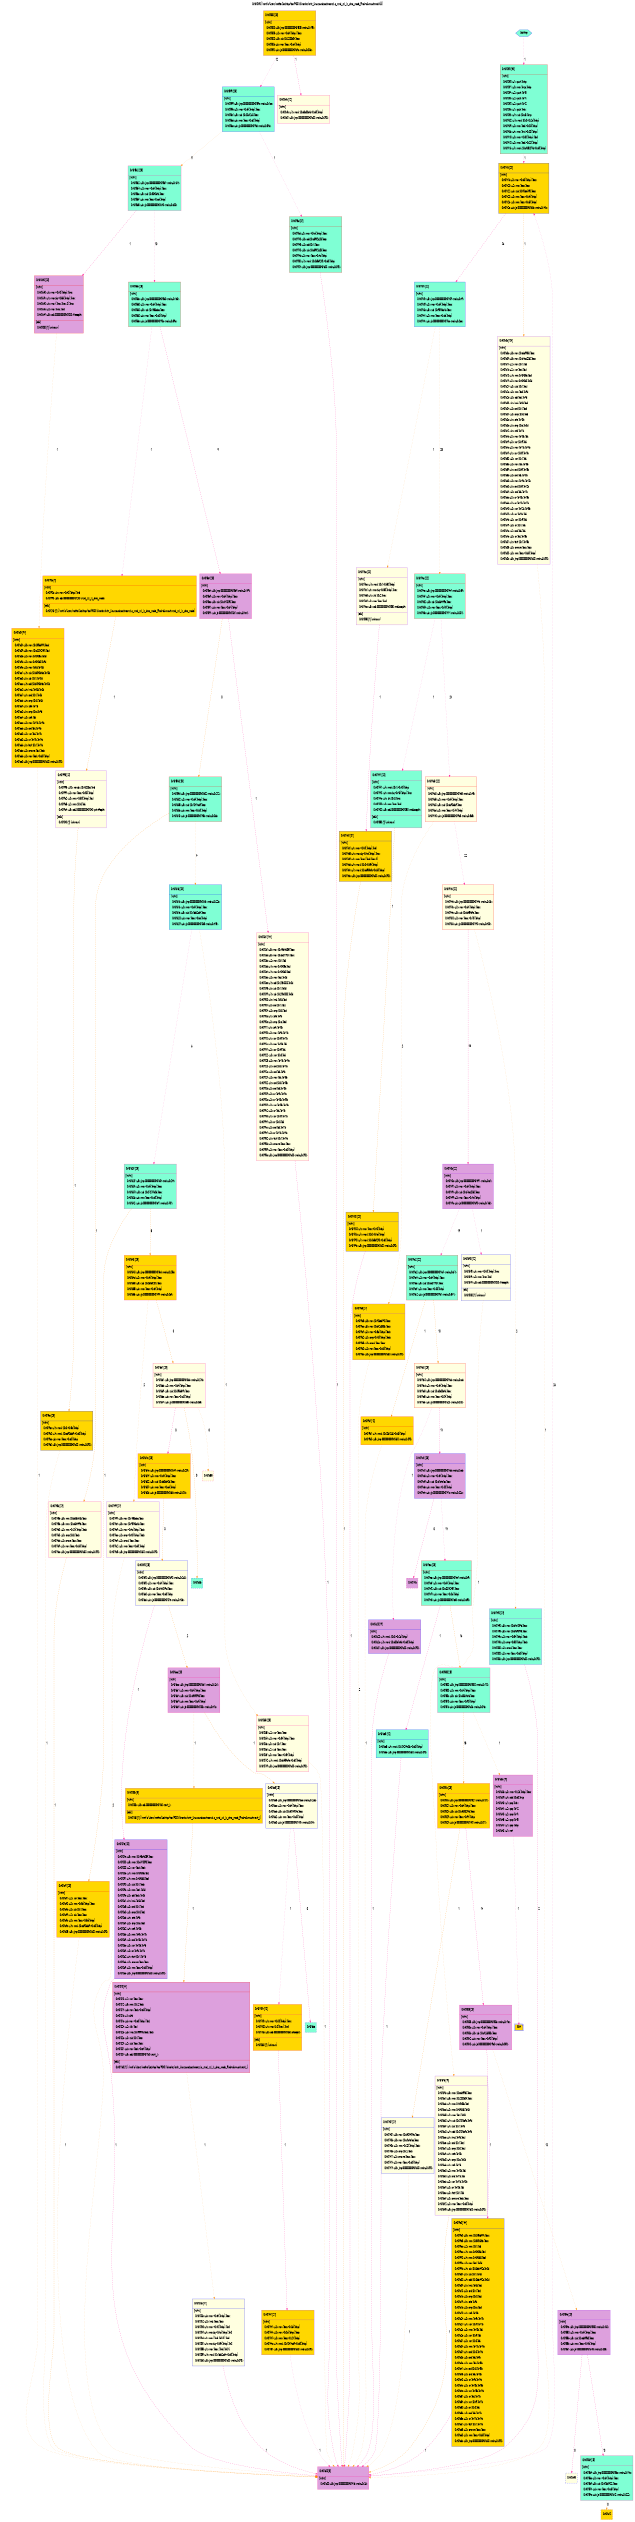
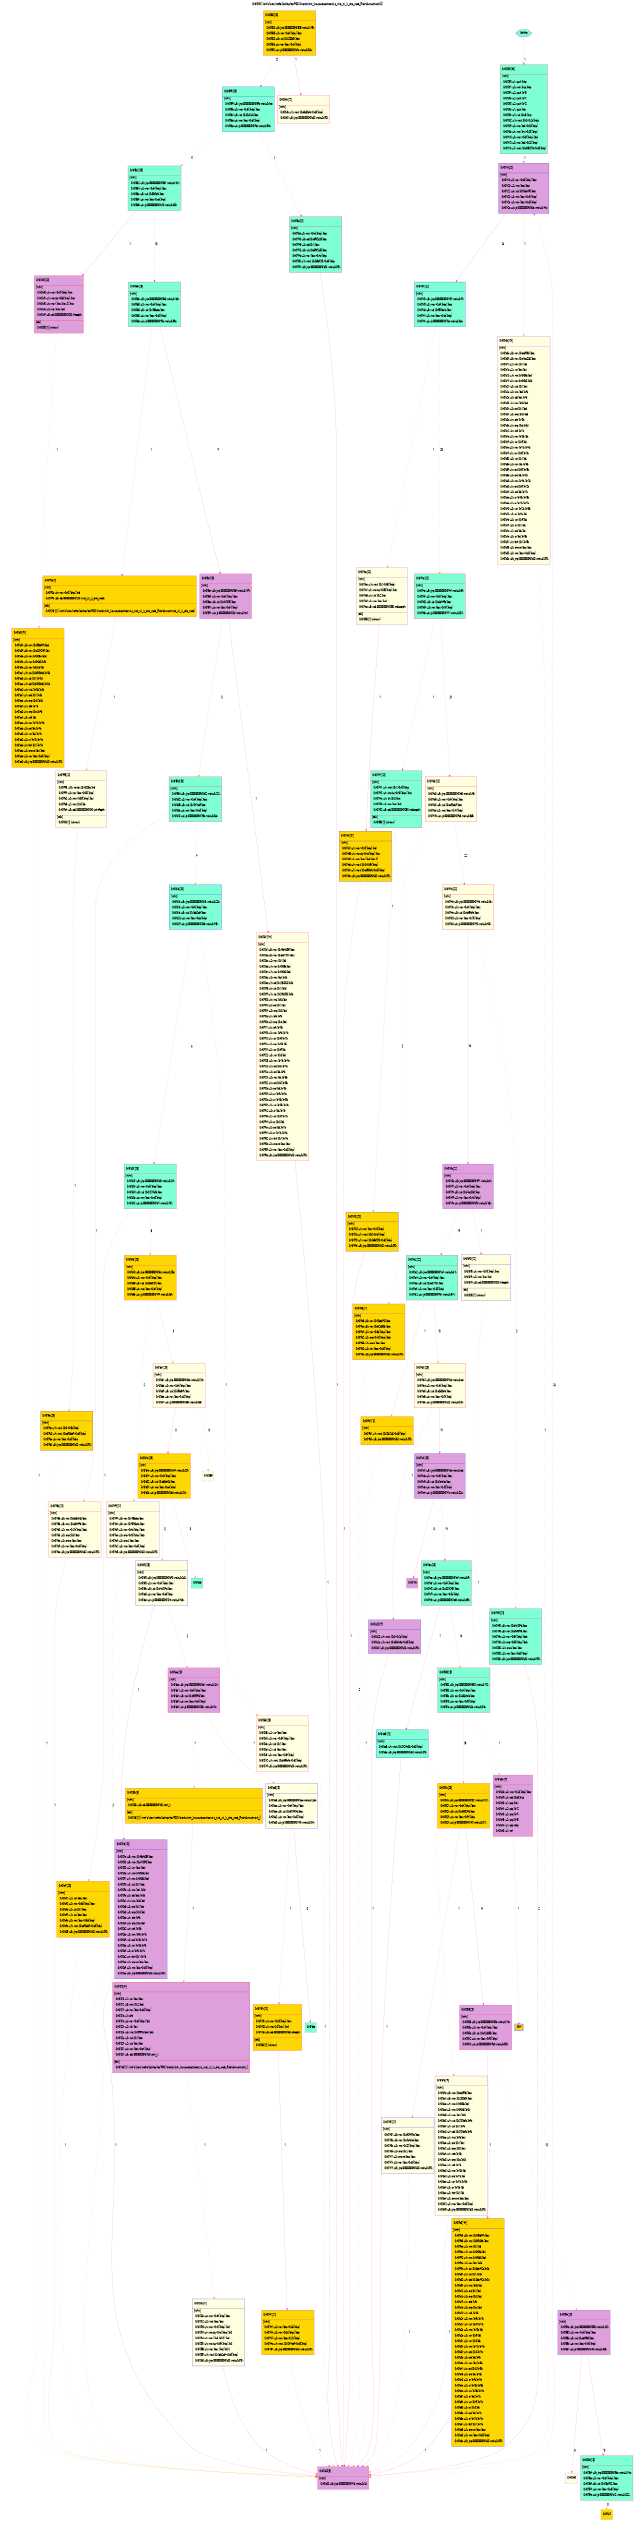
(524, 188) -> (524, 188)
(195, 1492) -> (183, 1537)
